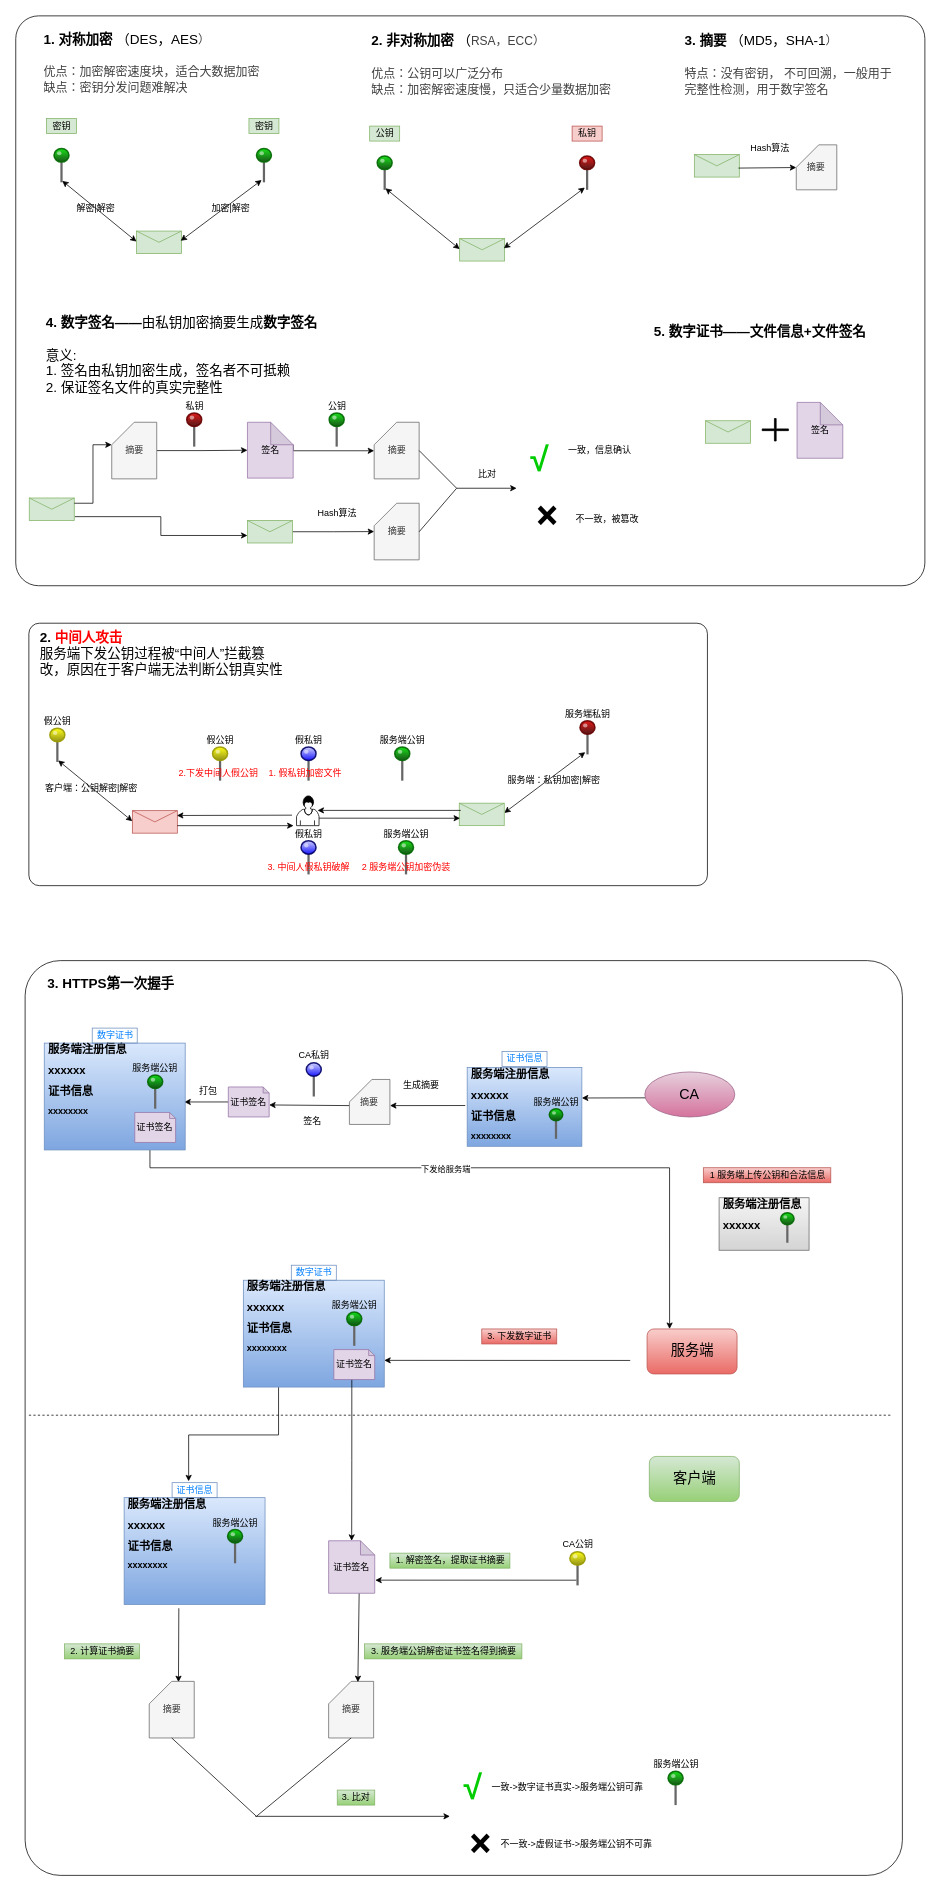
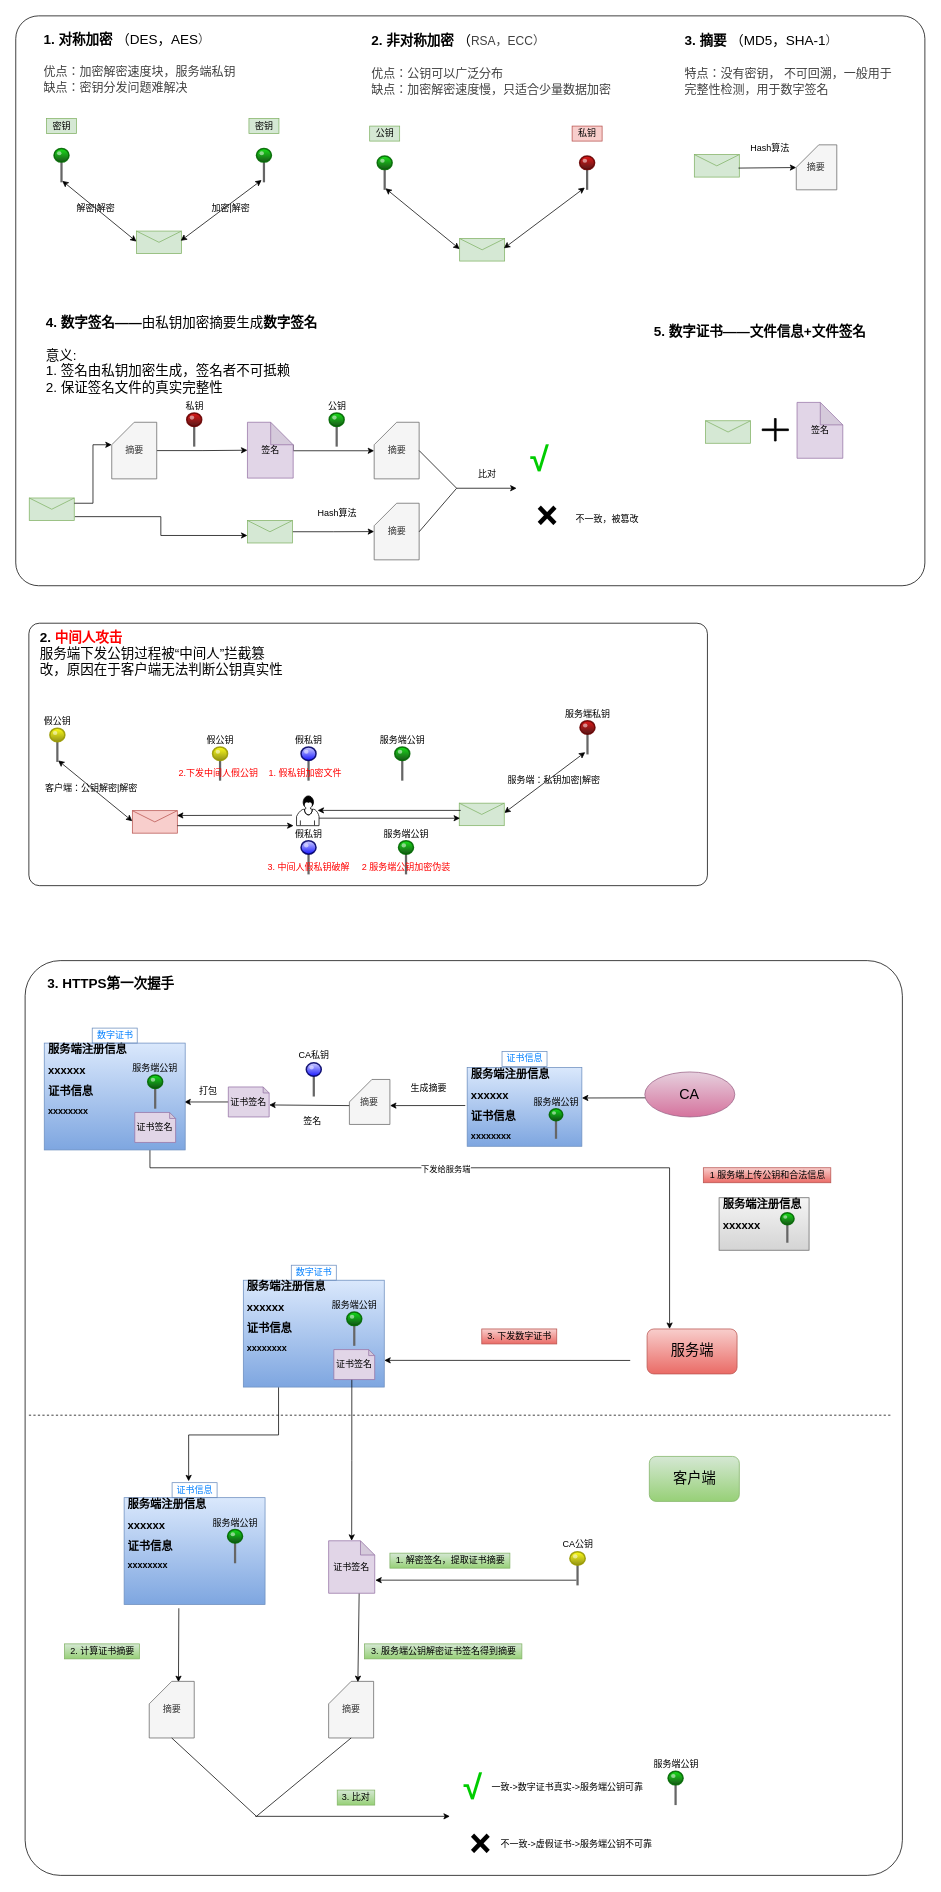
(165, 72) -> (152, 72)
(599, 450) -> none
(421, 1085) -> (428, 1089)
